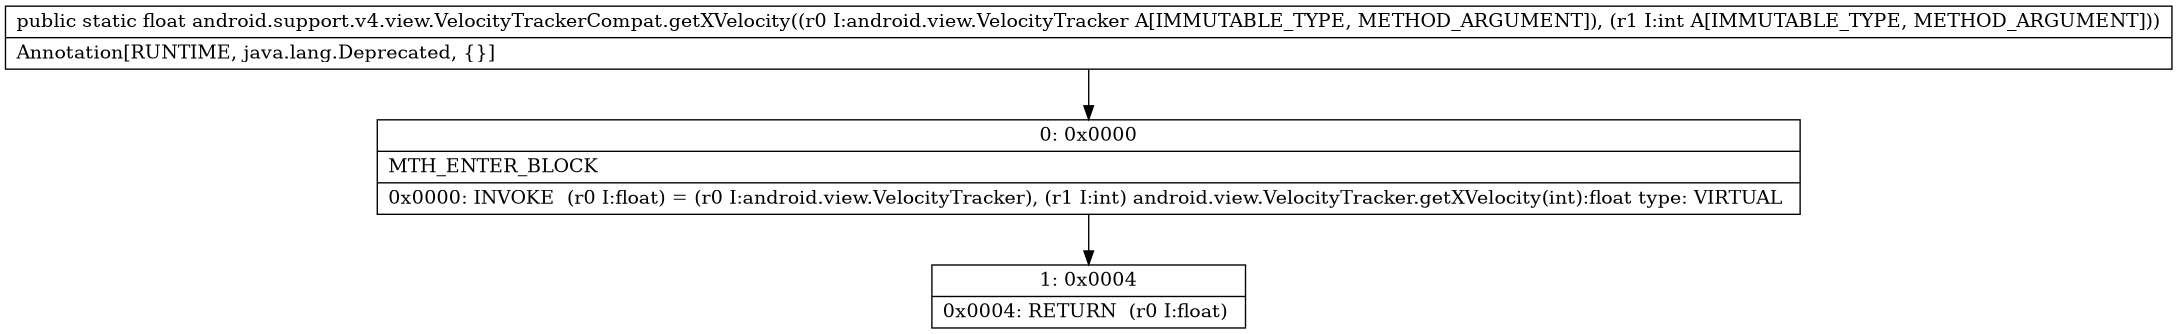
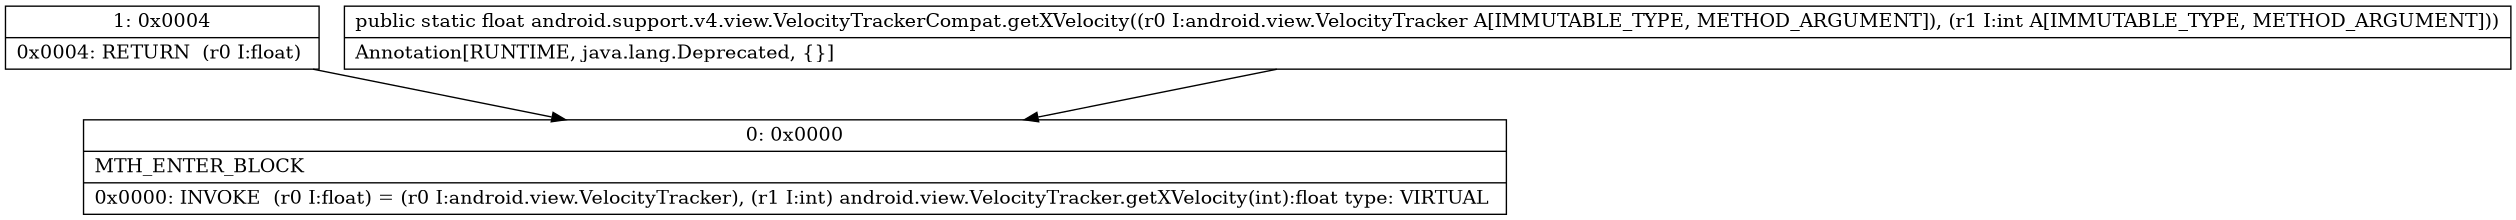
(1089, 233) -> (432, 93)
